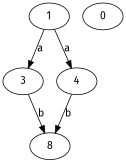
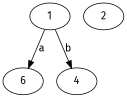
(103, 16) -> none
none -> (104, 16)
(67, 49) -> (68, 49)
(23, 81) -> (23, 81)
(50, 146) -> none
